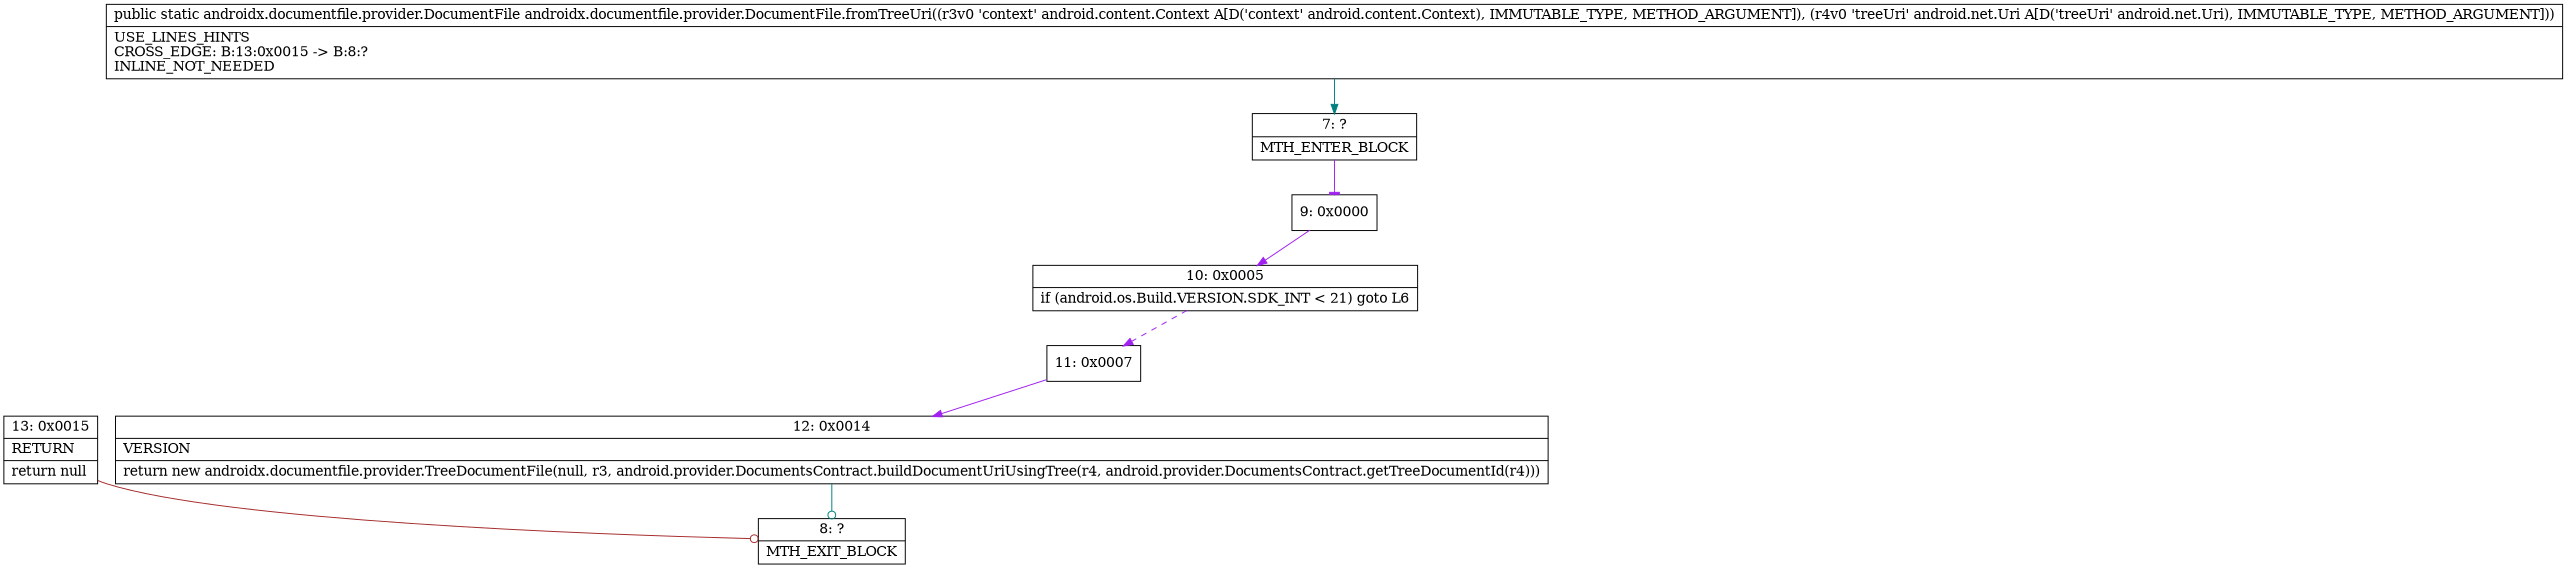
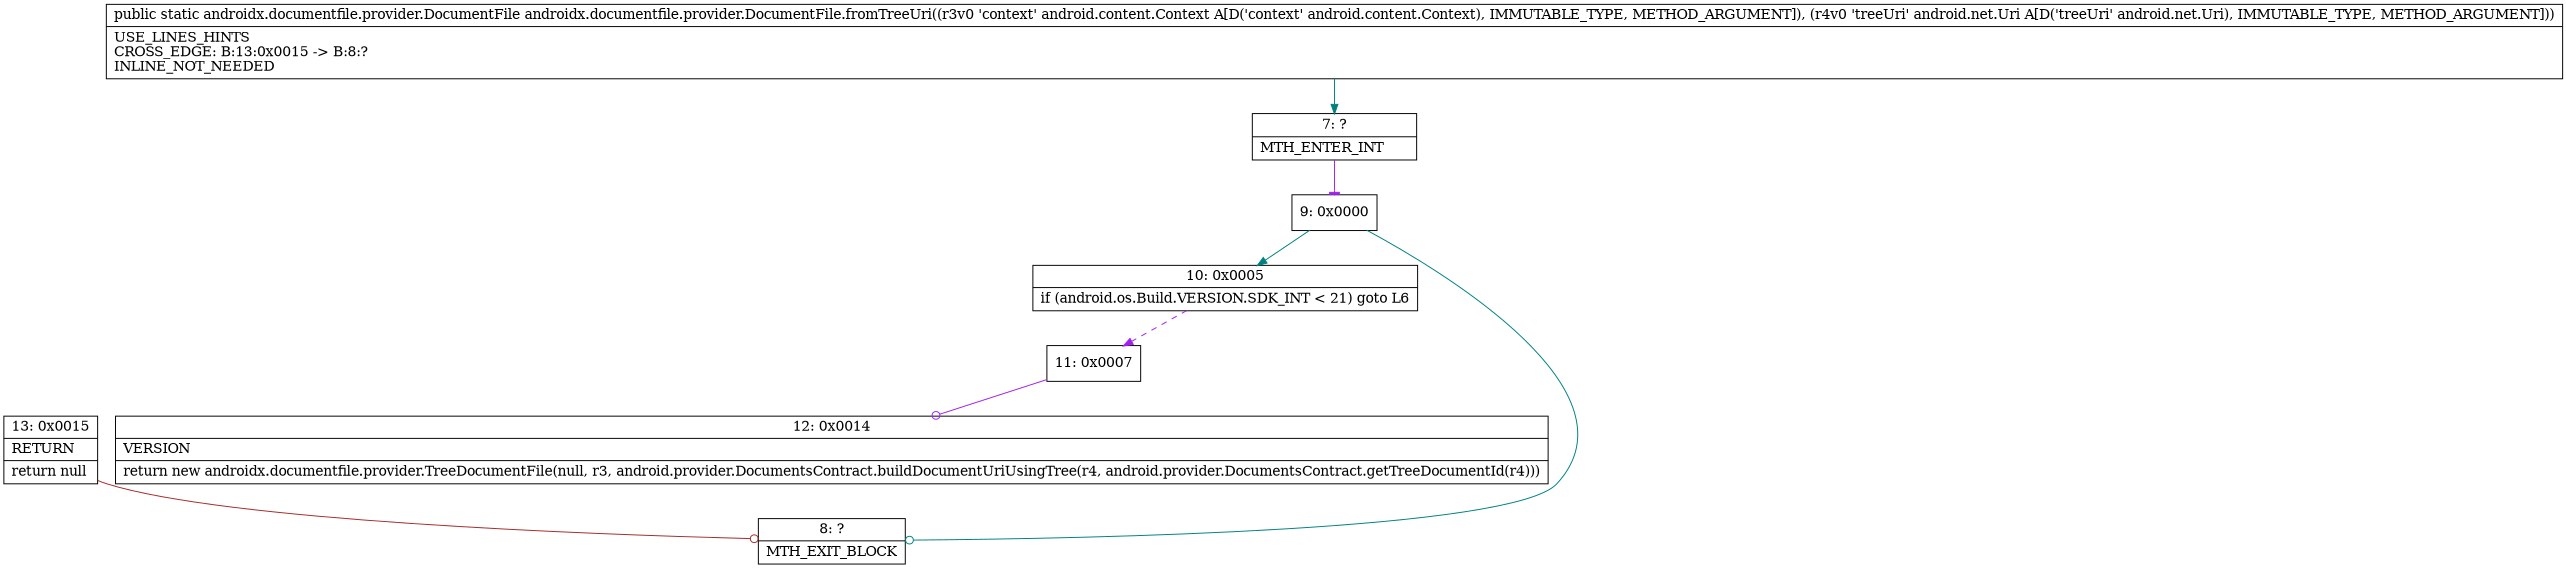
(1334, 148) -> (1322, 148)
(1288, 245) -> (1288, 245)
(993, 397) -> (993, 397)
(832, 497) -> (1416, 518)
